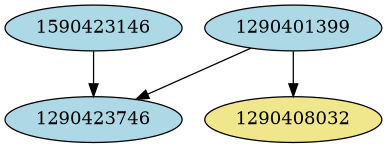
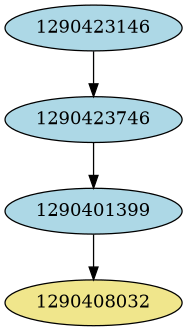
(94, 28) -> (94, 28)
(199, 71) -> (94, 159)
